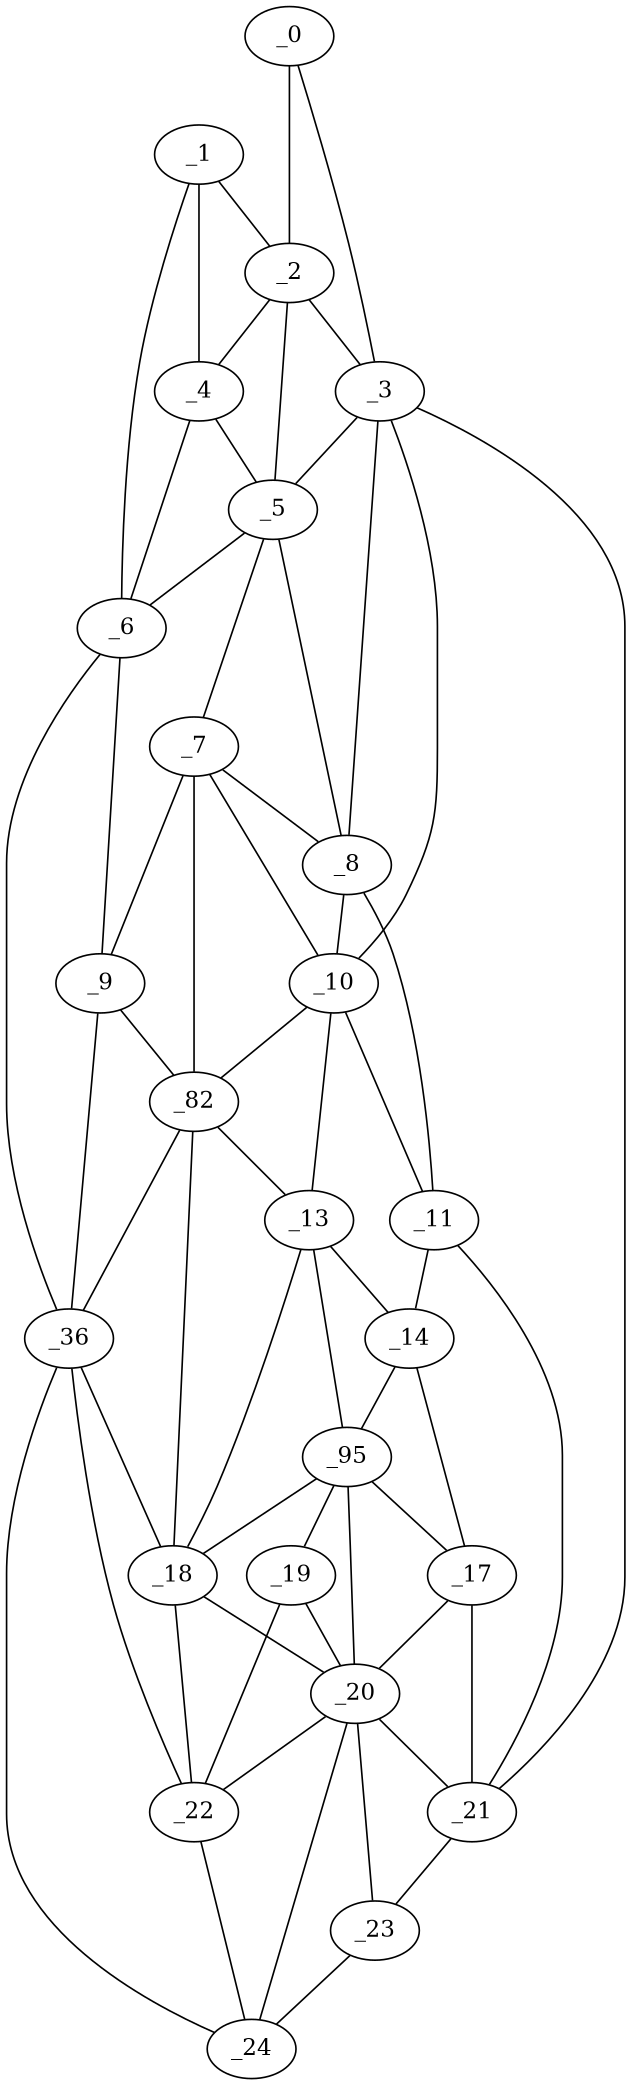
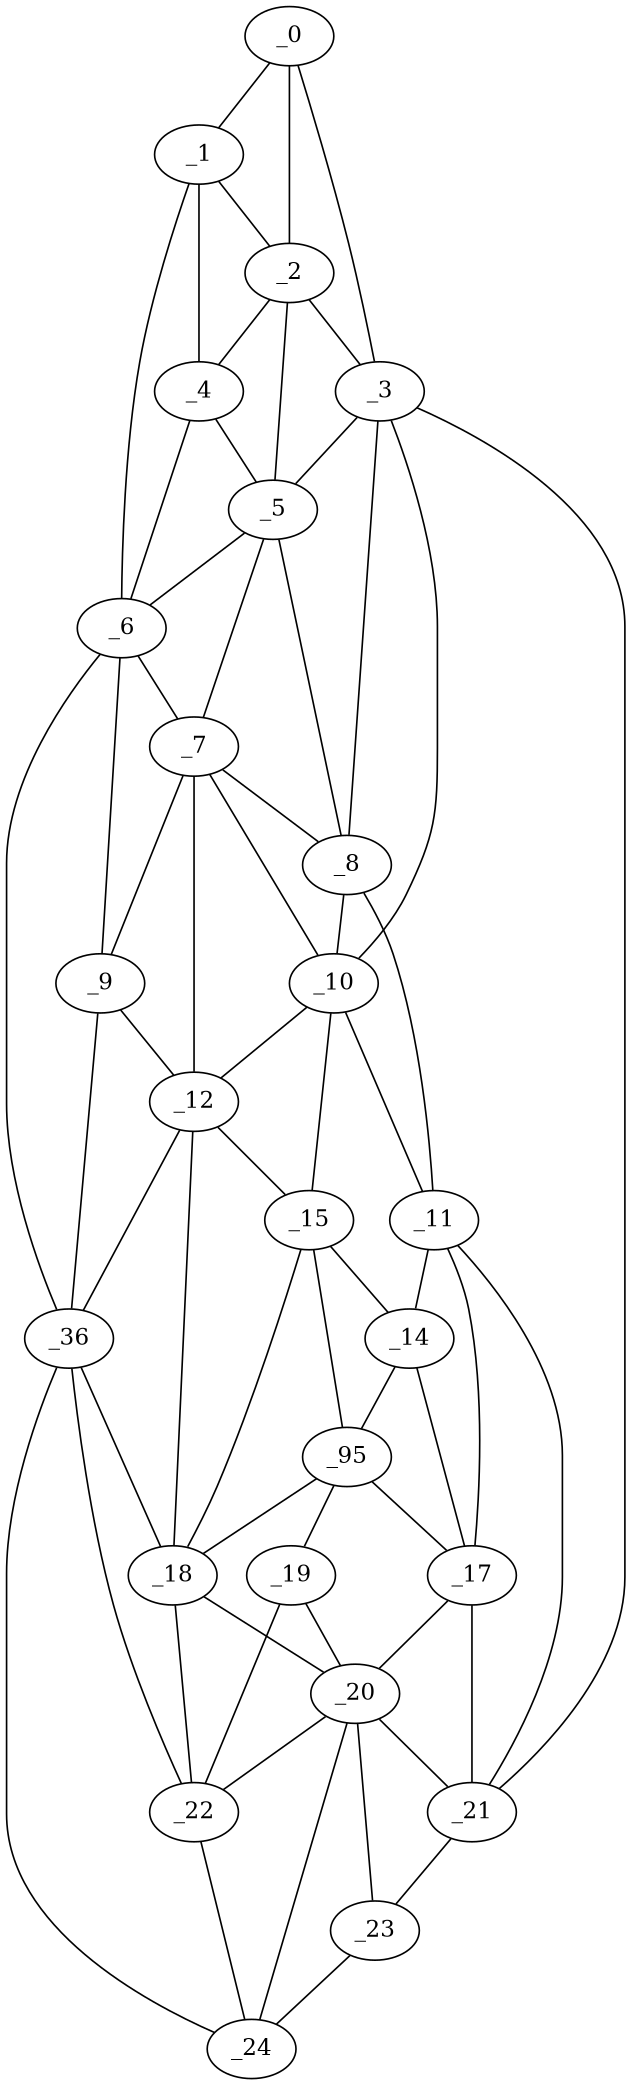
none -> (244, 95)
none -> (158, 687)
(194, 1102) -> (194, 1102)
(309, 1220) -> (309, 1220)
none -> (478, 1395)
(351, 1575) -> none
